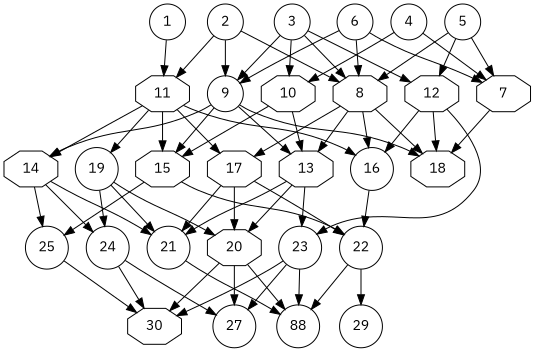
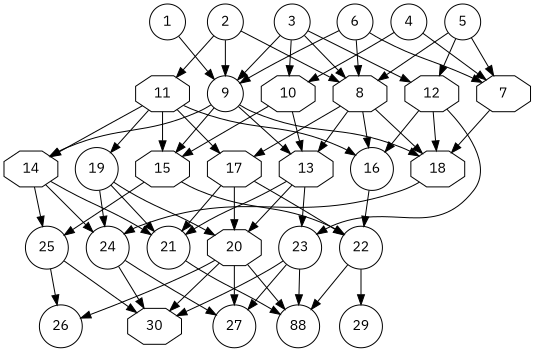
(165, 53) -> (191, 51)
none -> (313, 207)
none -> (61, 326)
